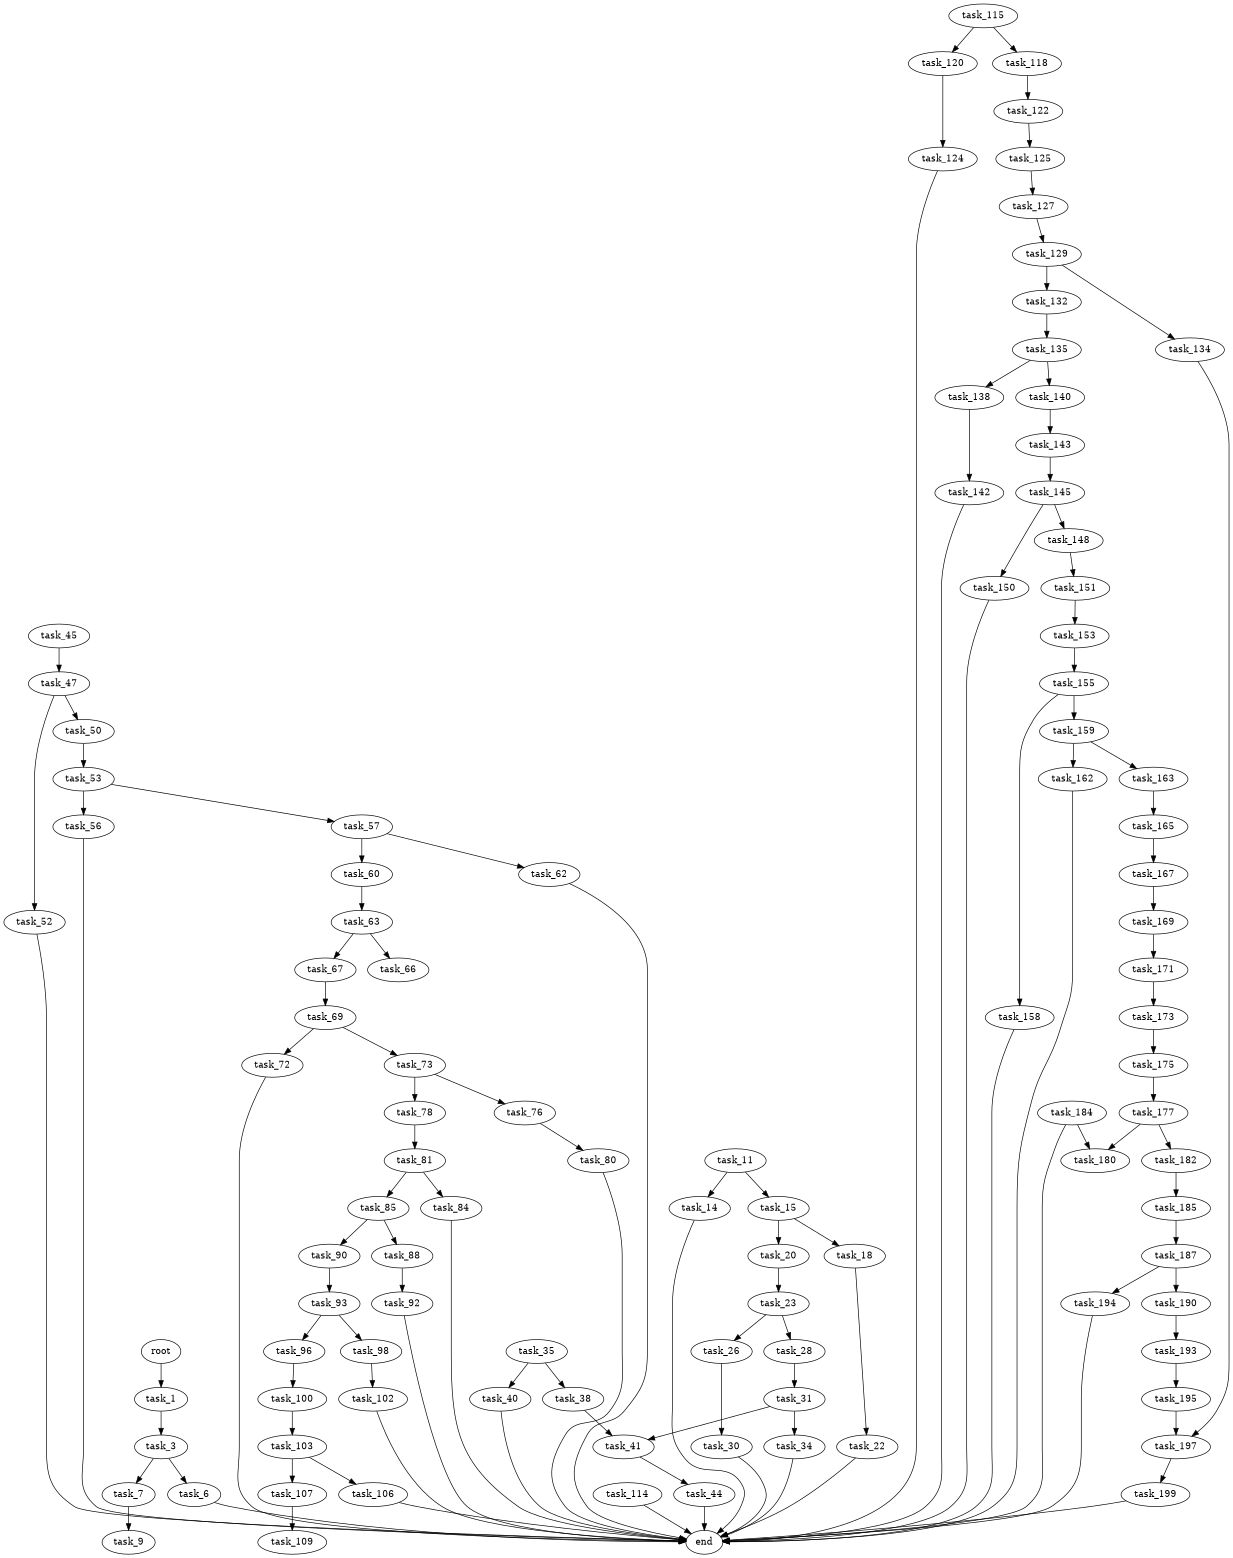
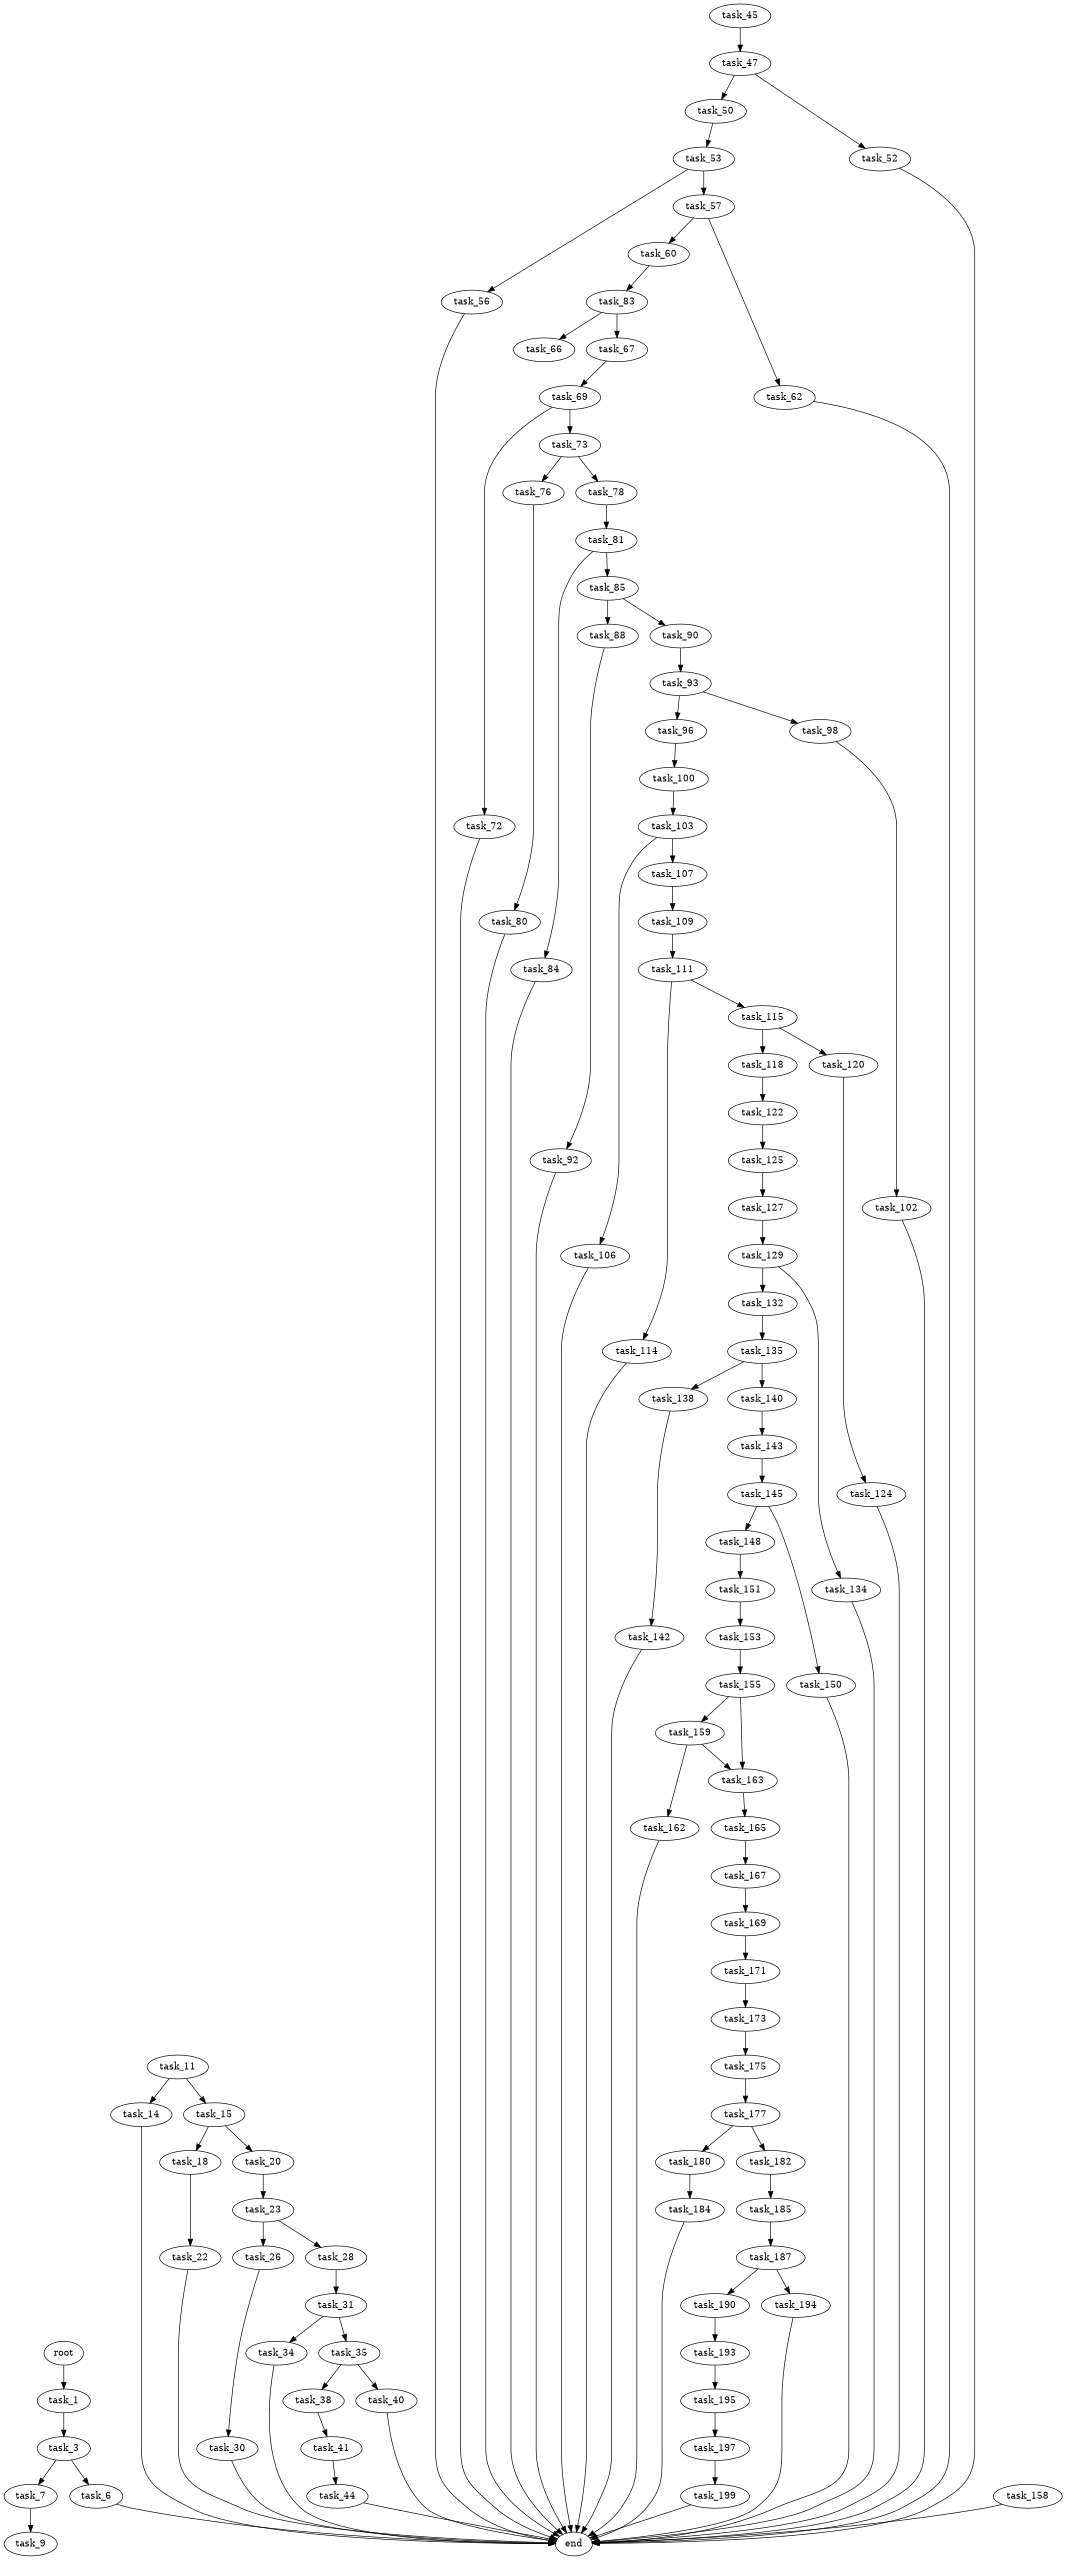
(1020, 840) -> (741, 1730)
(1229, 898) -> (874, 2178)
(362, 922) -> (617, 302)
none -> (673, 970)
(1082, 1134) -> (690, 2183)
(712, 1422) -> (342, 2326)
